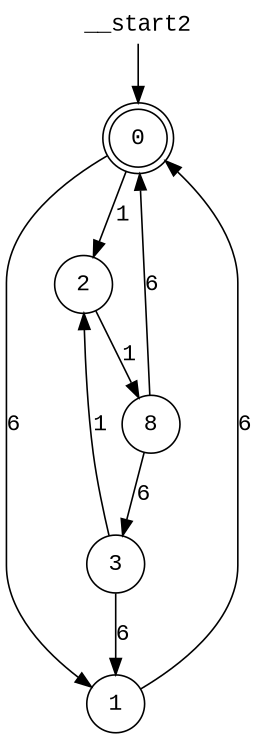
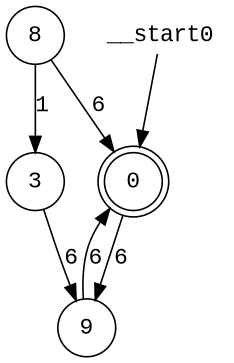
(138, 25) -> (161, 35)
(84, 284) -> none
(144, 494) -> (43, 105)
(116, 704) -> (87, 328)
